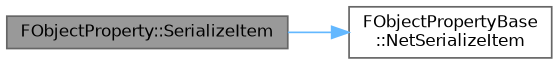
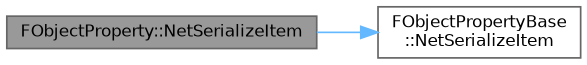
(147, 32) -> (162, 32)
